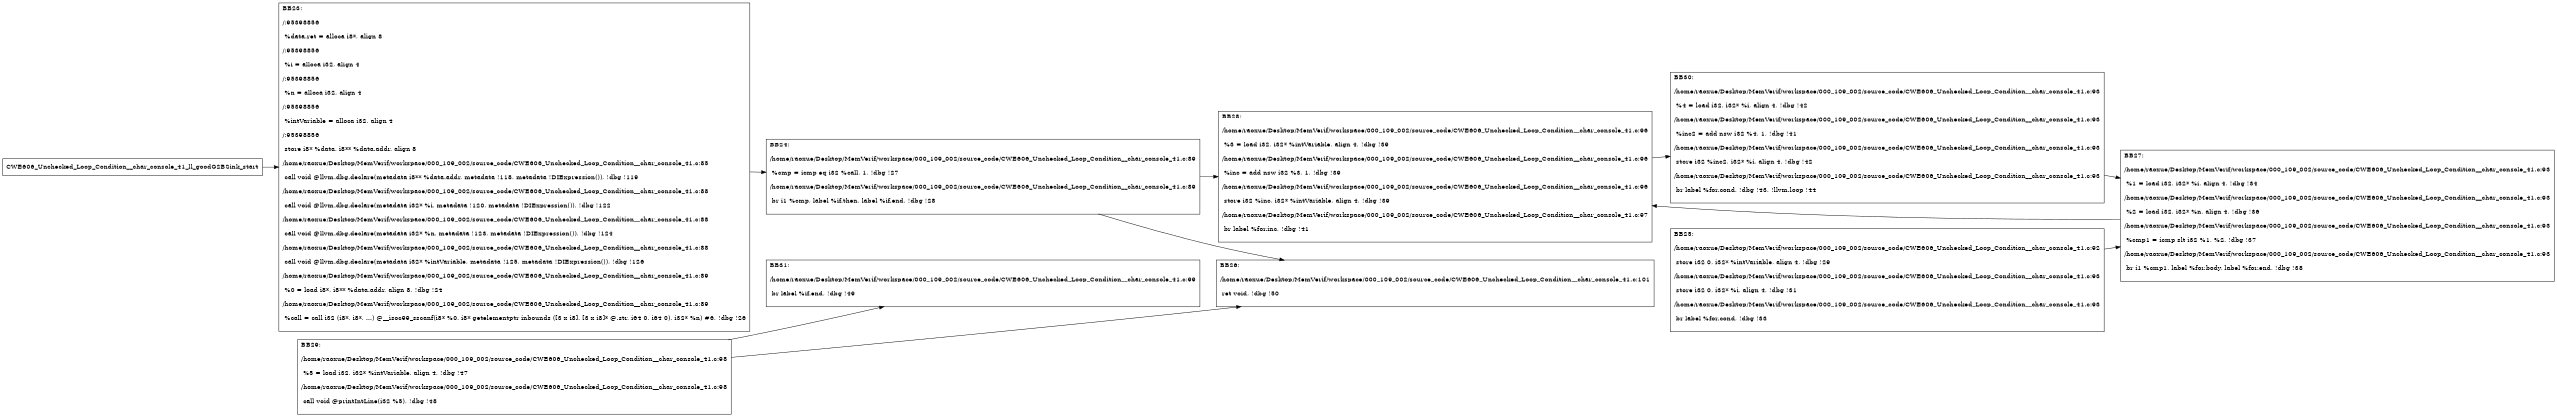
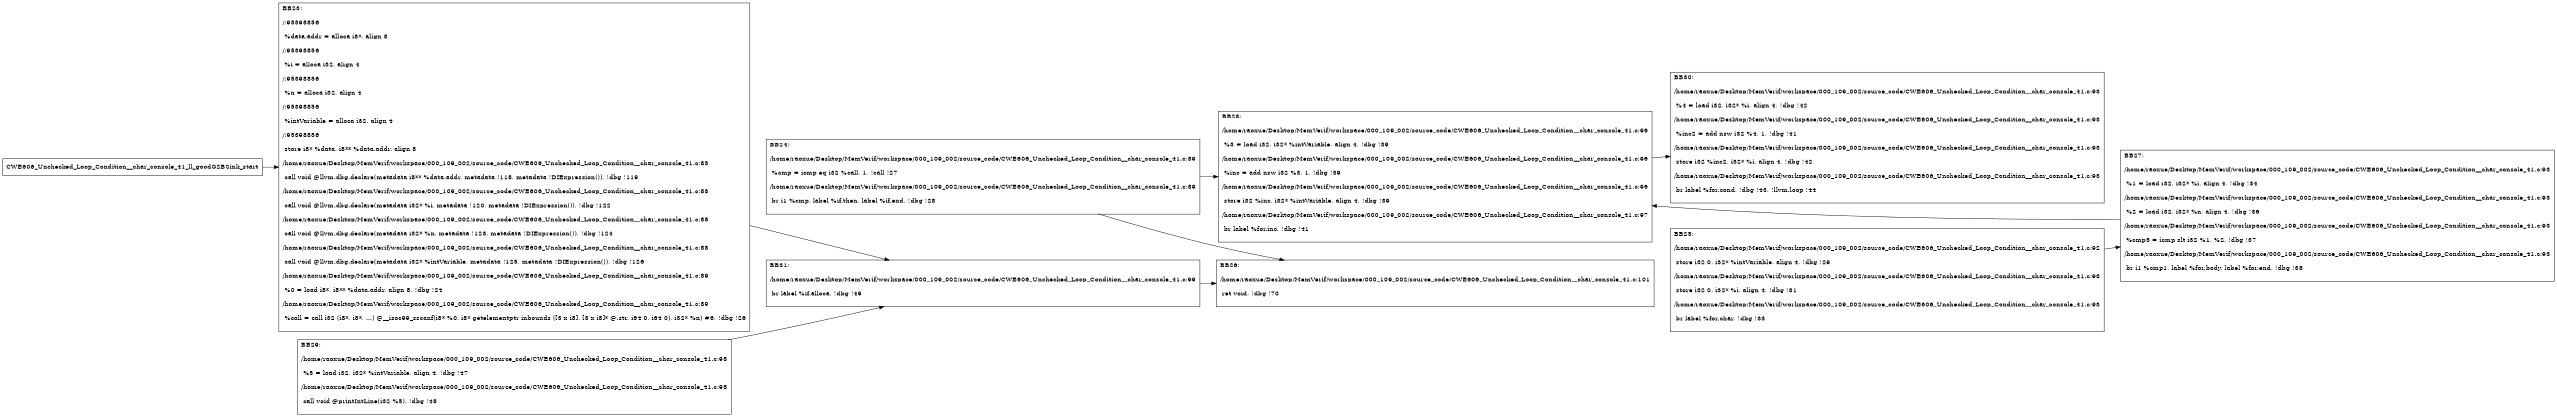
(332, 37) -> (335, 37)
(756, 172) -> (817, 242)
(834, 173) -> (834, 173)
(2110, 176) -> none
(2190, 240) -> (2190, 240)
(813, 294) -> (816, 294)
(1250, 294) -> (1250, 294)
(1721, 319) -> (1720, 319)
(984, 333) -> (1206, 283)
